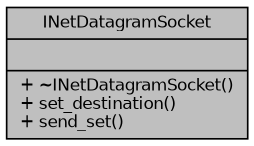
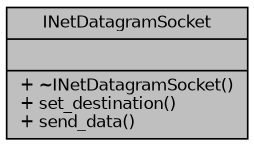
(72, 122) -> (78, 122)
